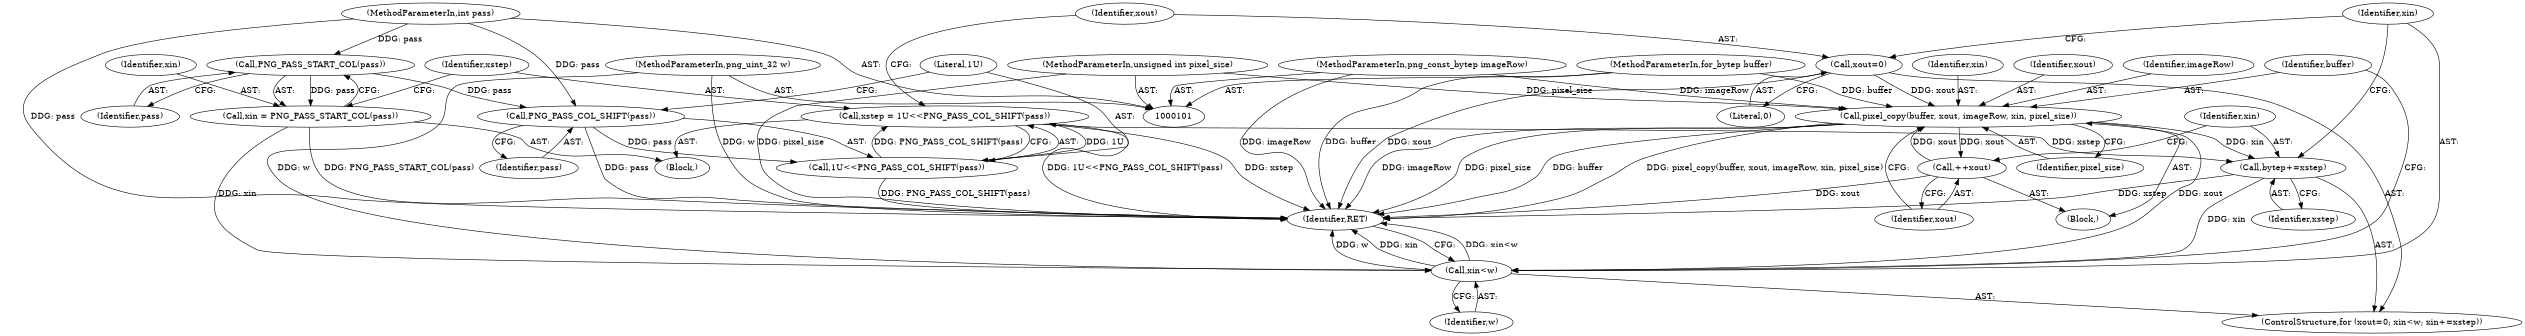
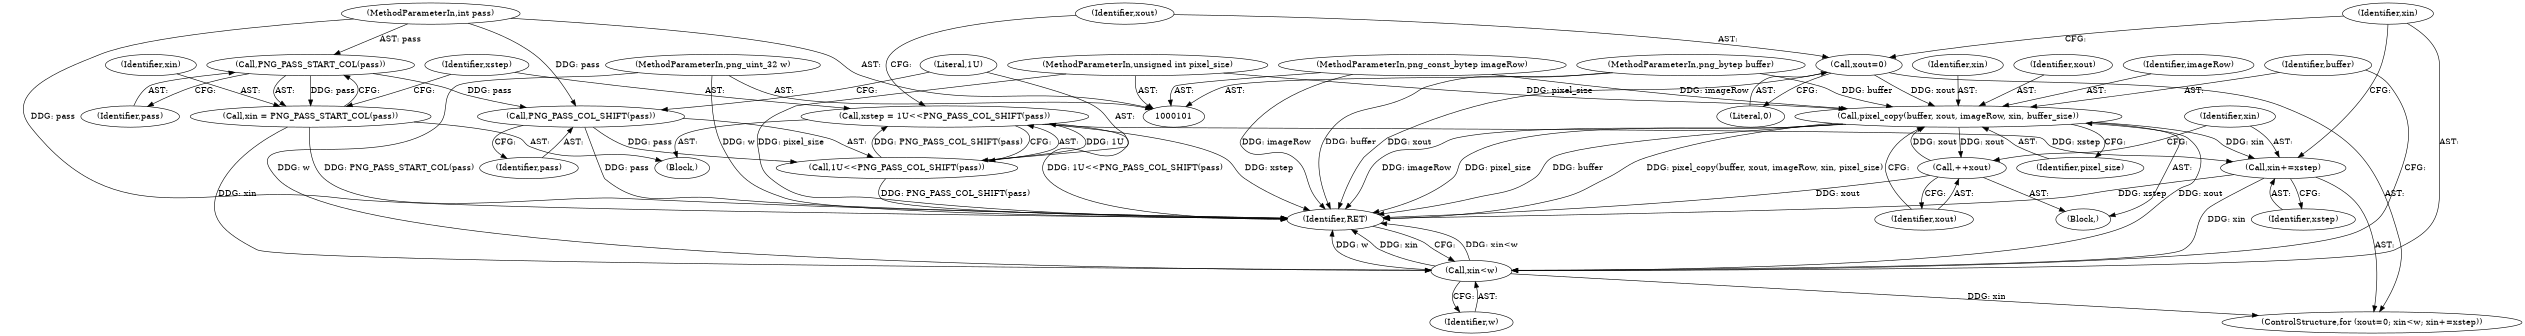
(401, 39) -> (401, 39)
(1691, 65) -> (1691, 65)
(1958, 117) -> (1958, 117)
(2283, 168) -> (2283, 168)
(1987, 297) -> (1987, 297)
